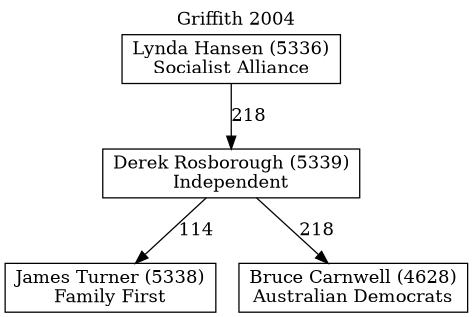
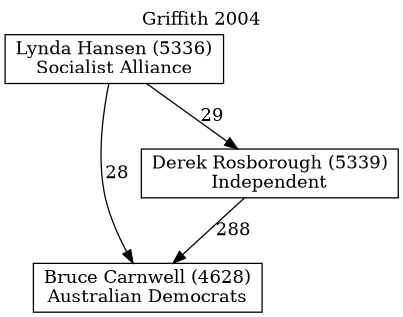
(249, 116) -> (213, 116)
none -> (102, 170)
(317, 231) -> (234, 231)
(110, 288) -> none
